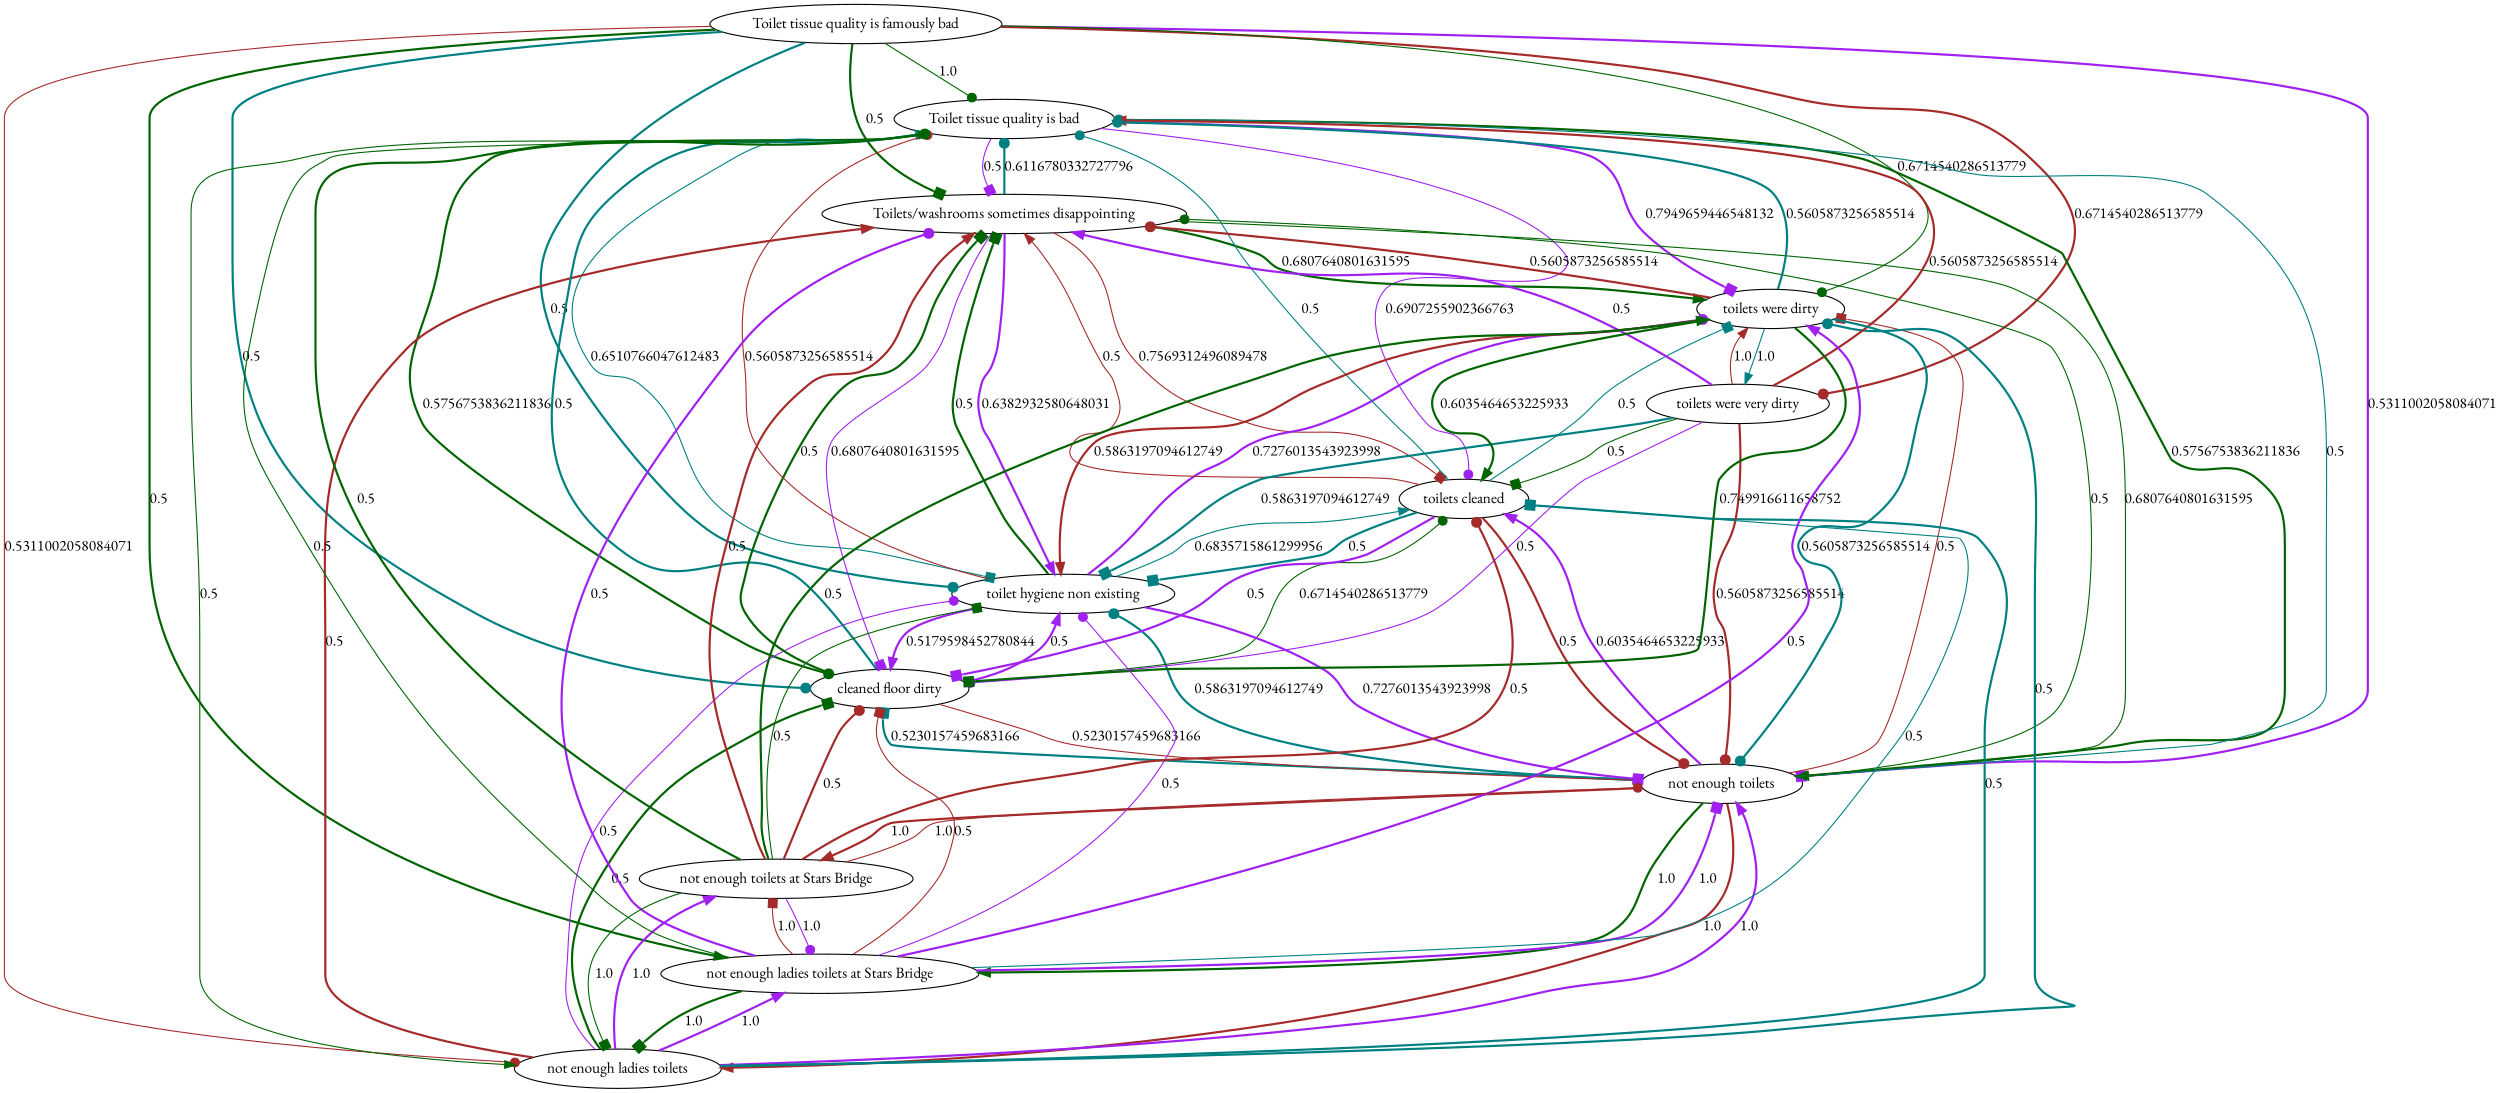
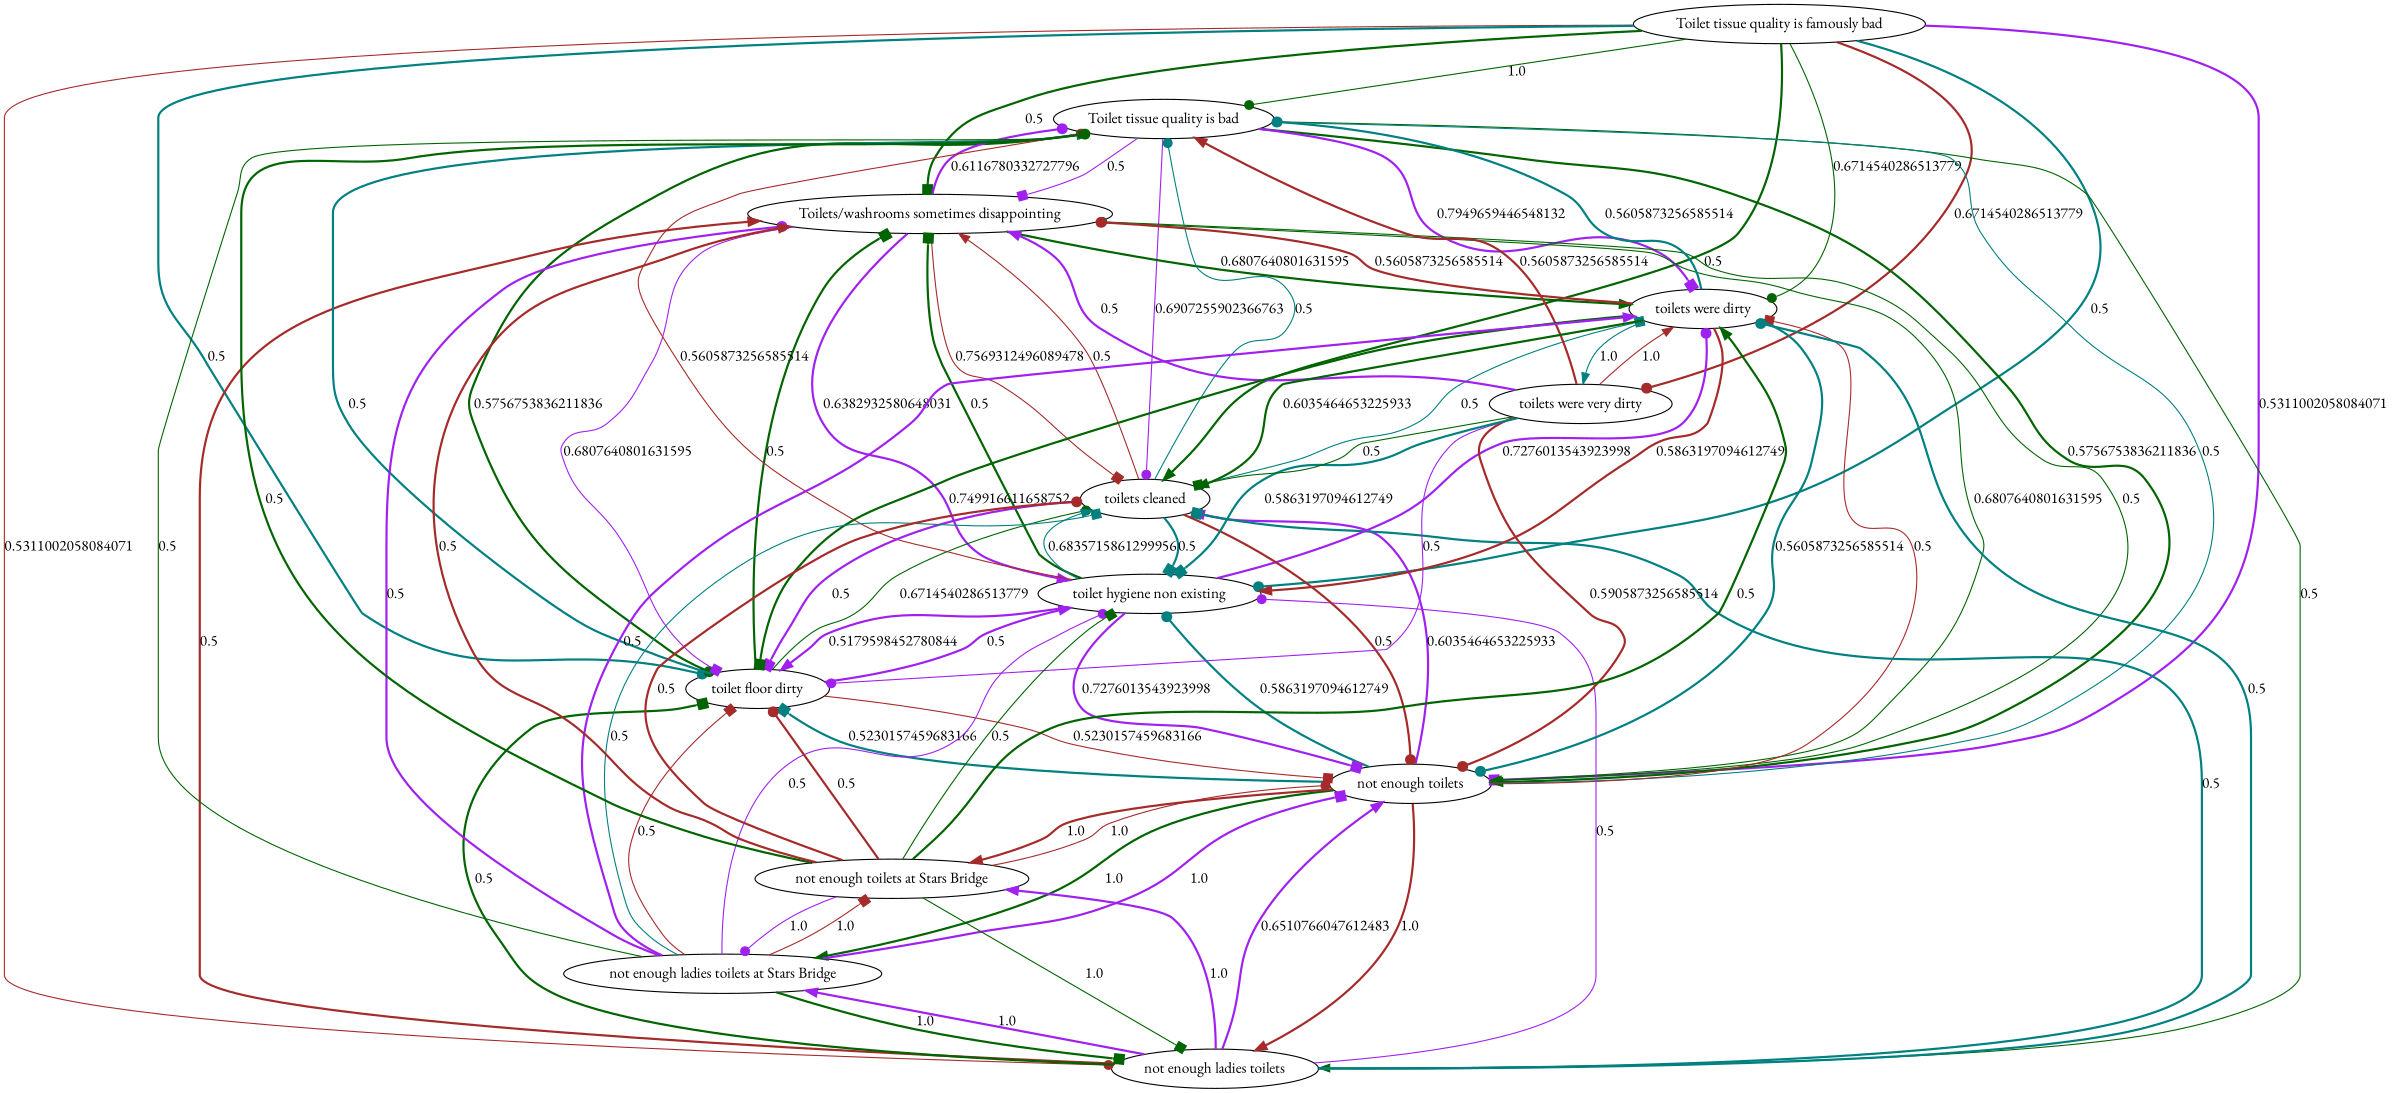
(1004, 171) -> (983, 144)
(589, 362) -> none
(150, 417) -> (1517, 311)
(1781, 594) -> (1654, 594)
(890, 689) -> (758, 689)
(1749, 926) -> (1325, 926)
